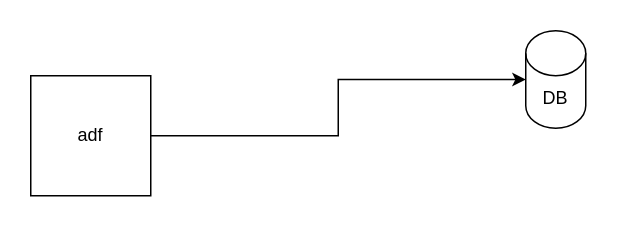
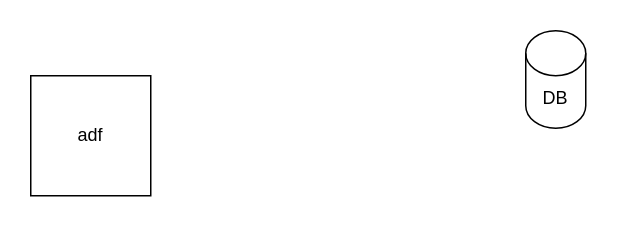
(338, 113) -> none
